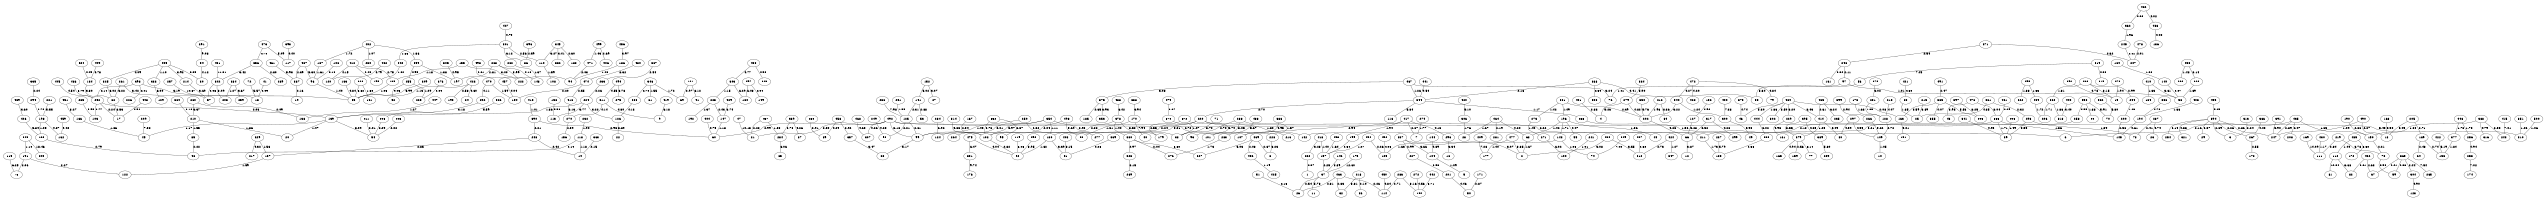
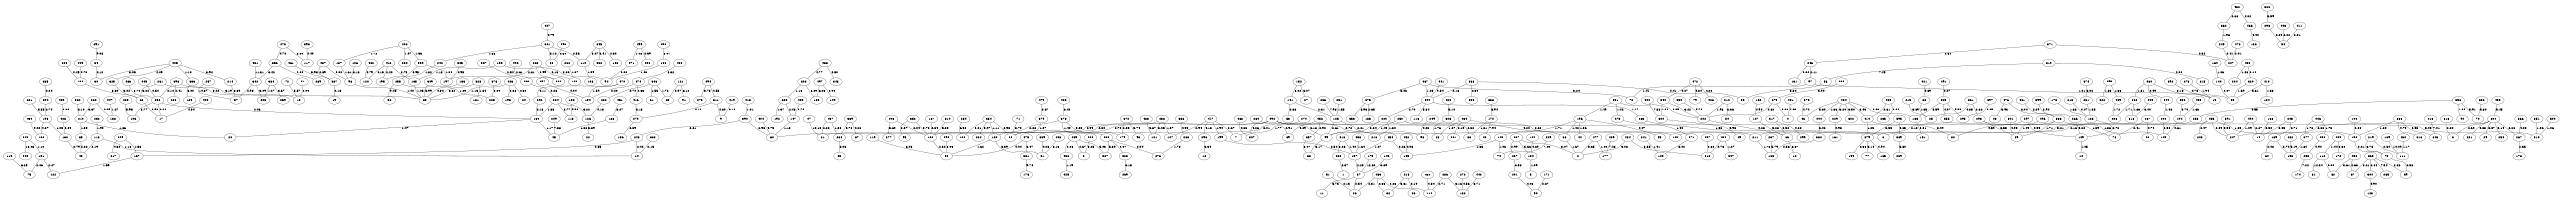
(352, 128) -> none
